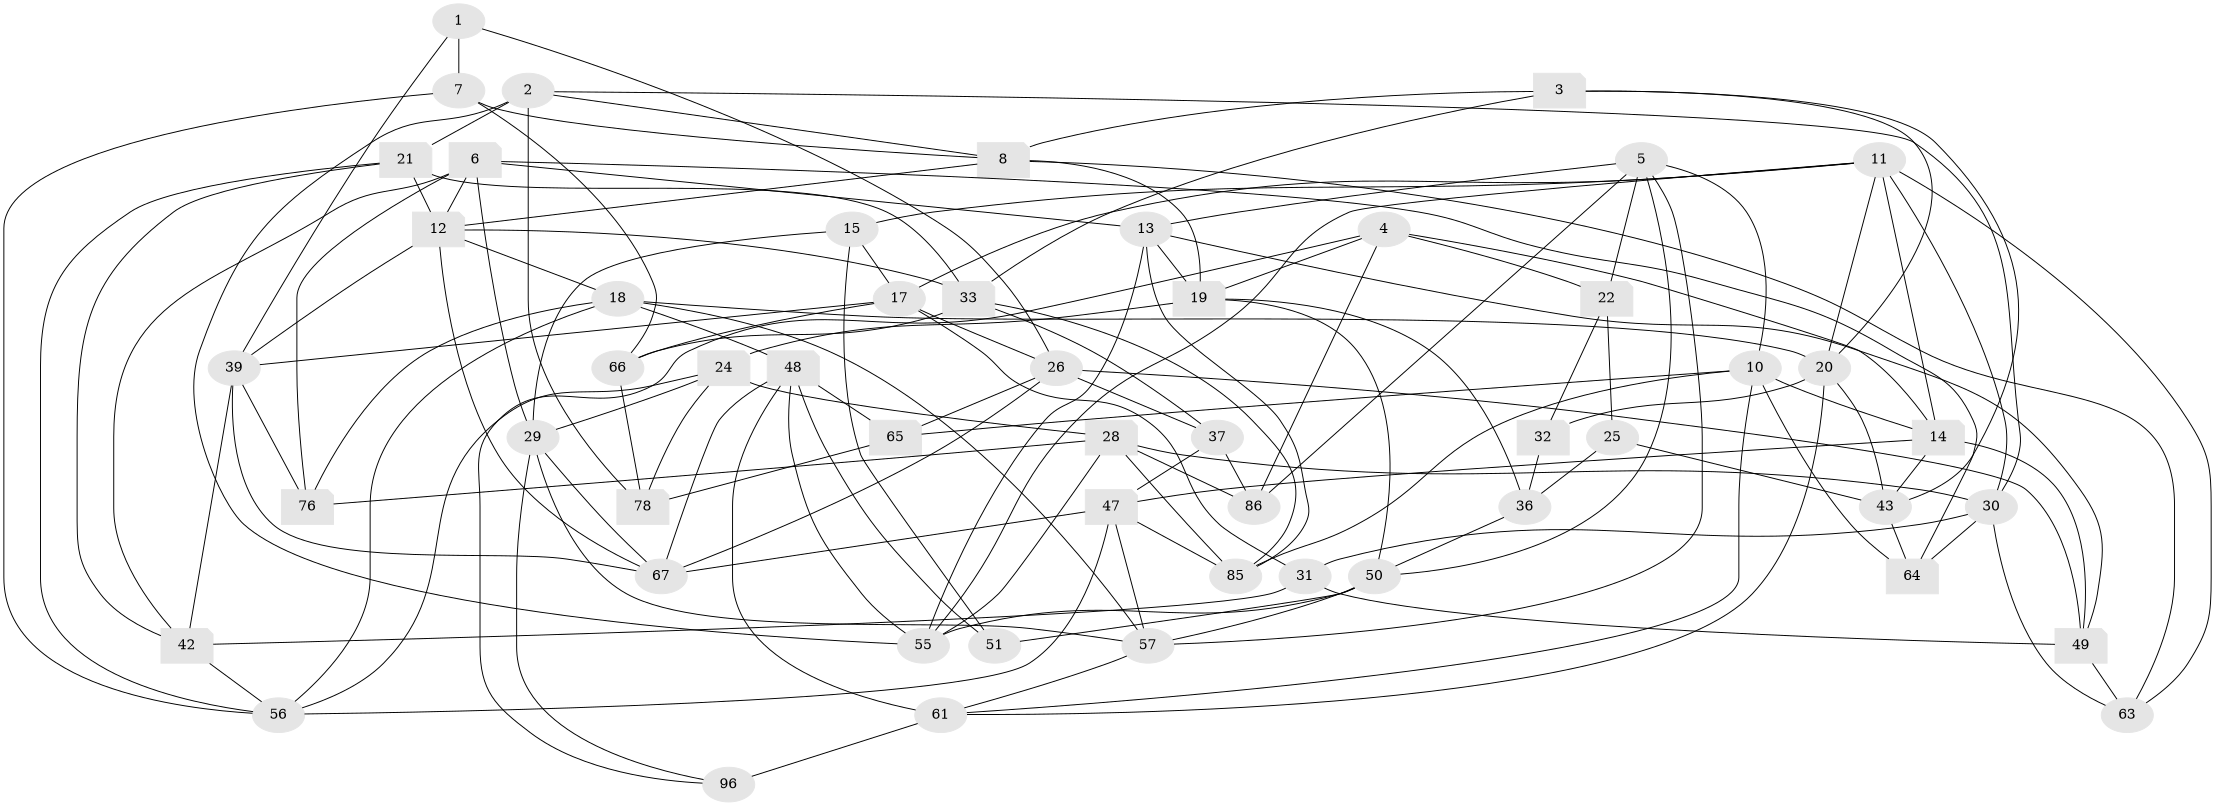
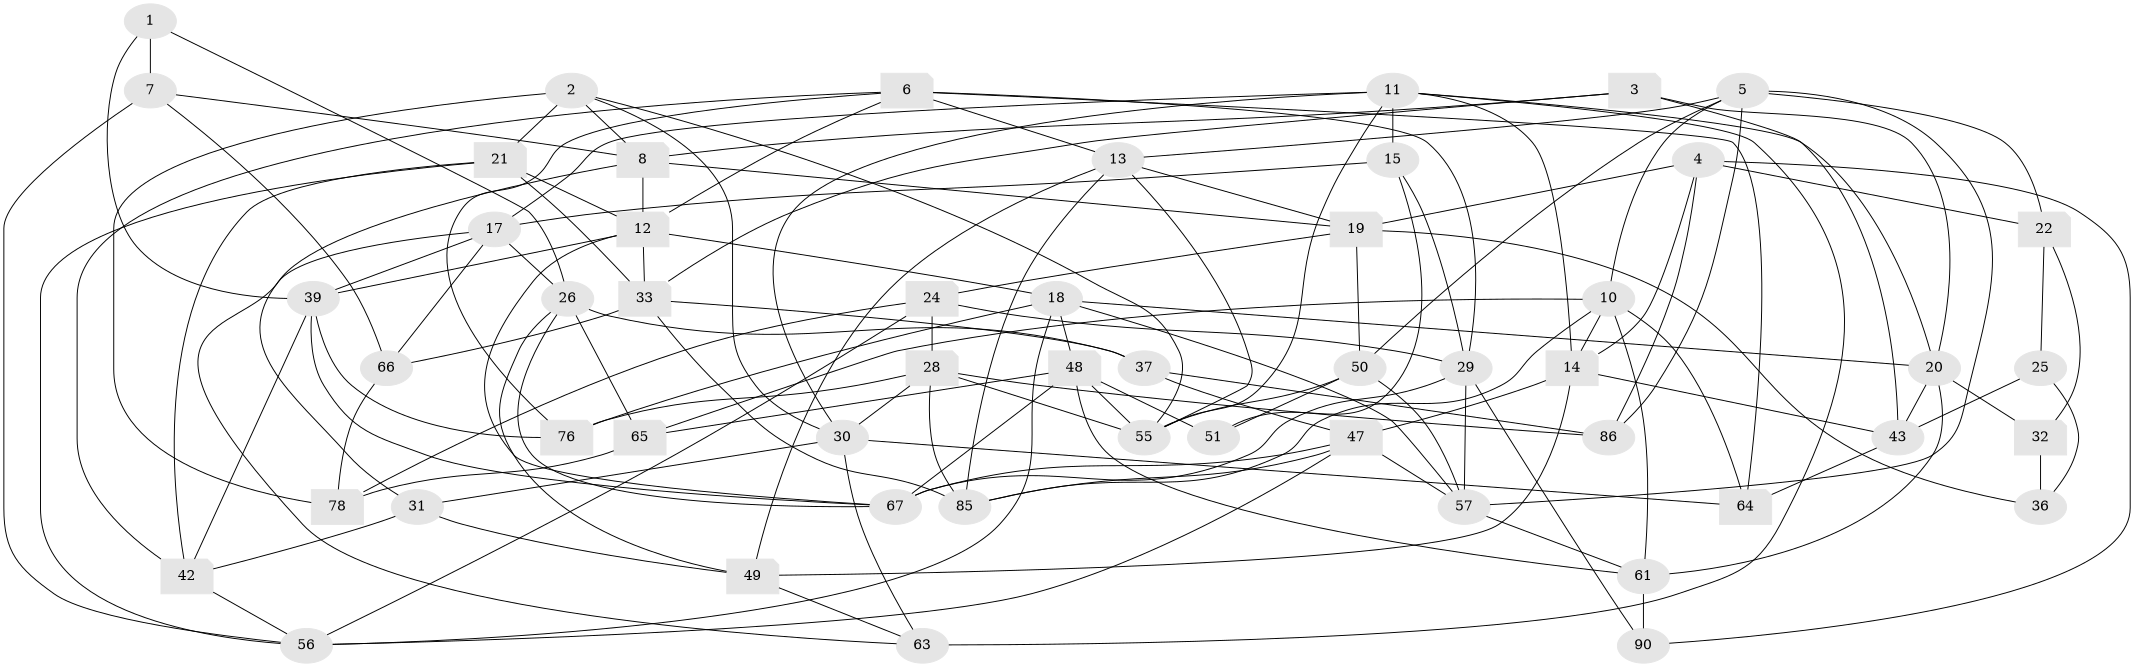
(1442, 545) -> none
(729, 785) -> (1643, 646)
